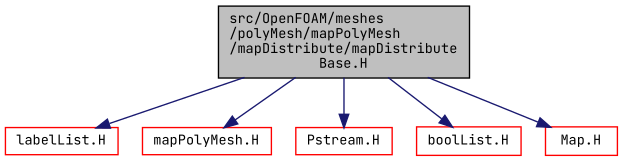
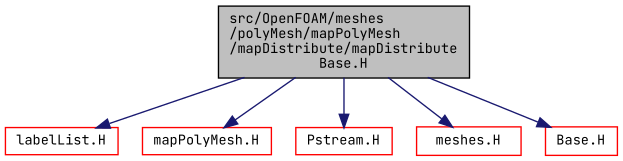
(469, 141) -> (469, 141)
(581, 141) -> (581, 141)
